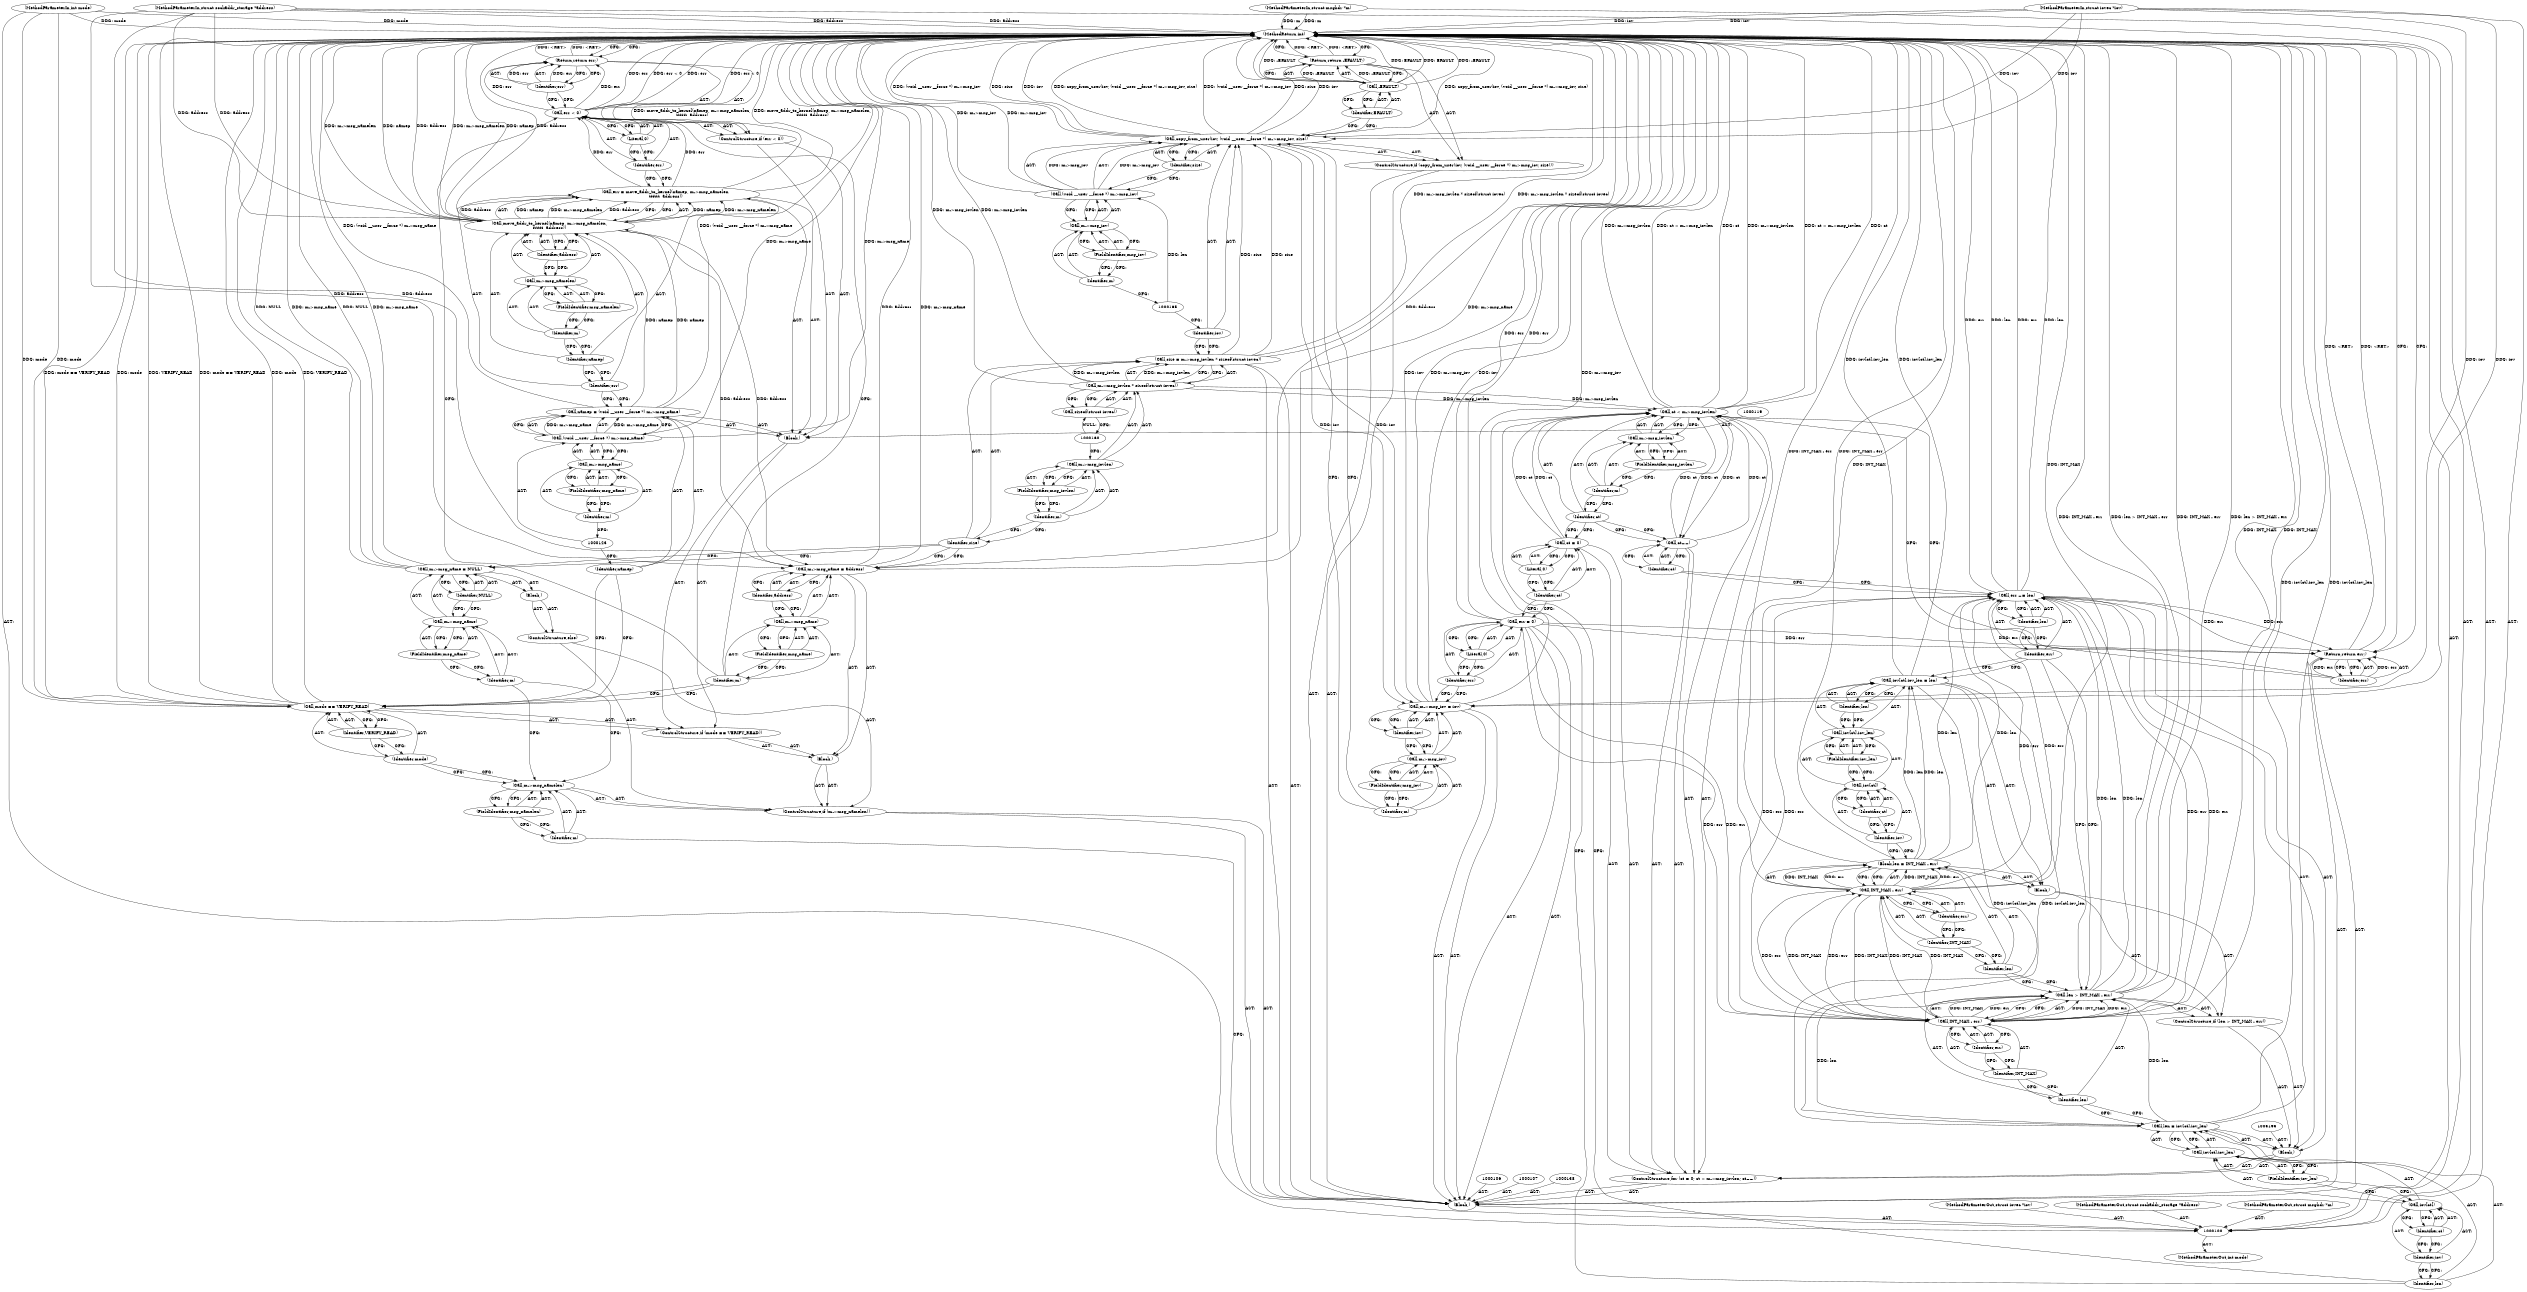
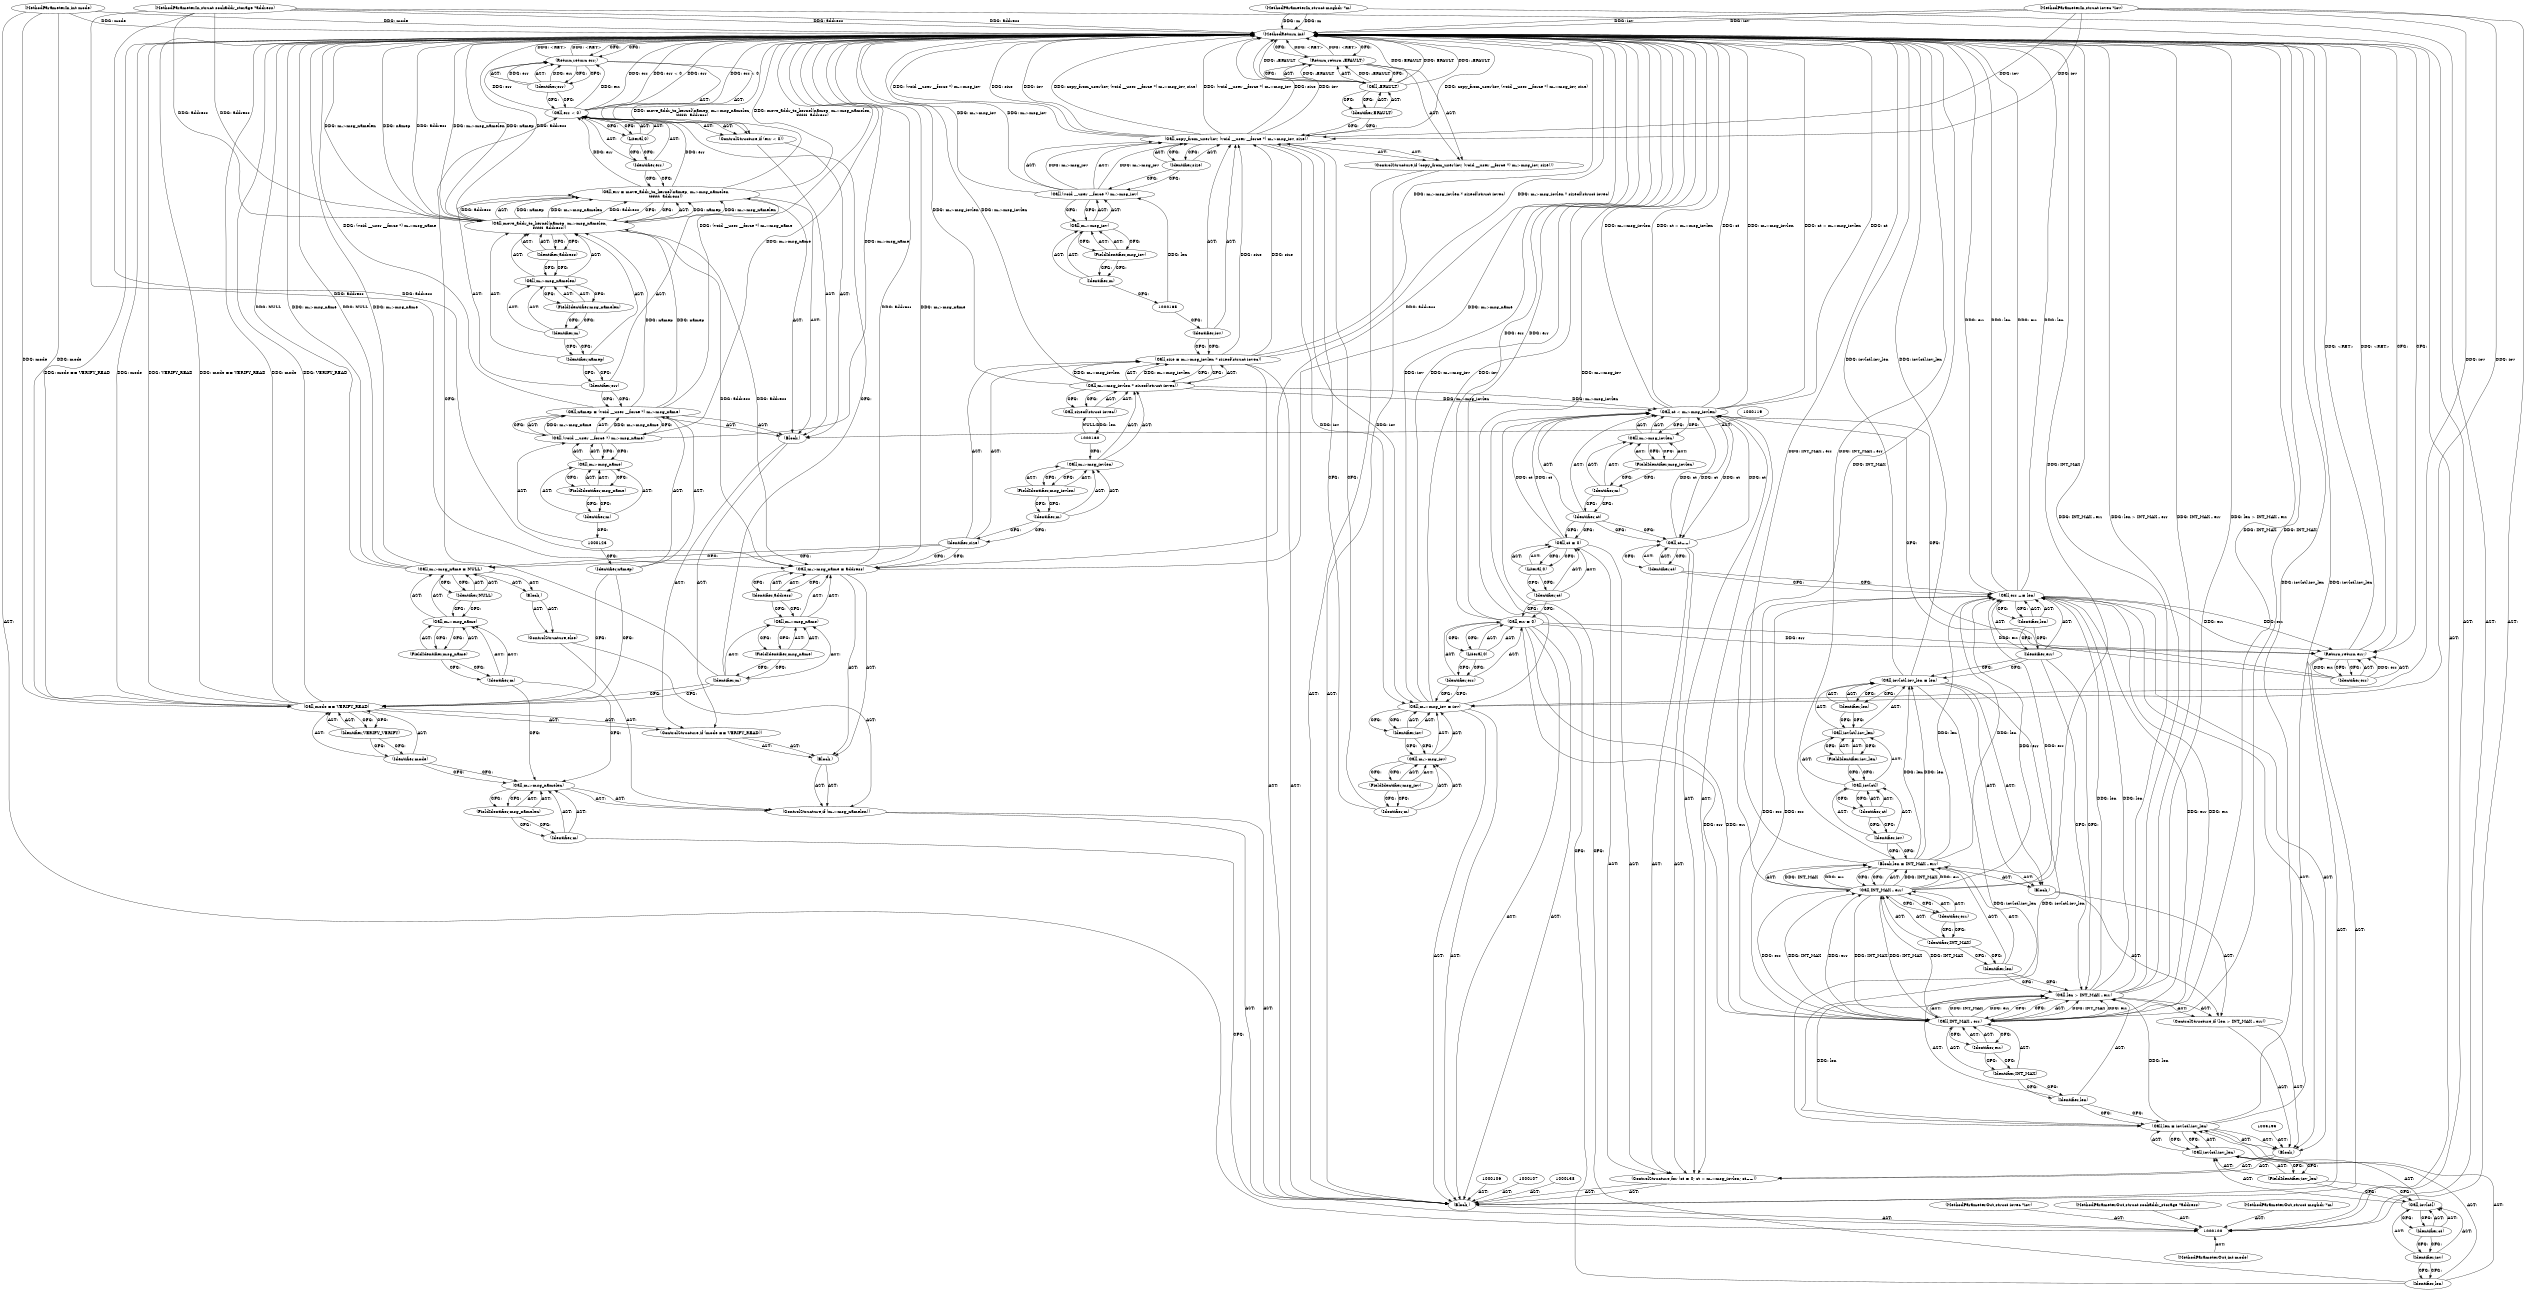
(1106, 425) -> (1106, 425)
(370, 733) -> (370, 733)
(2203, 1243) -> (2216, 1246)
